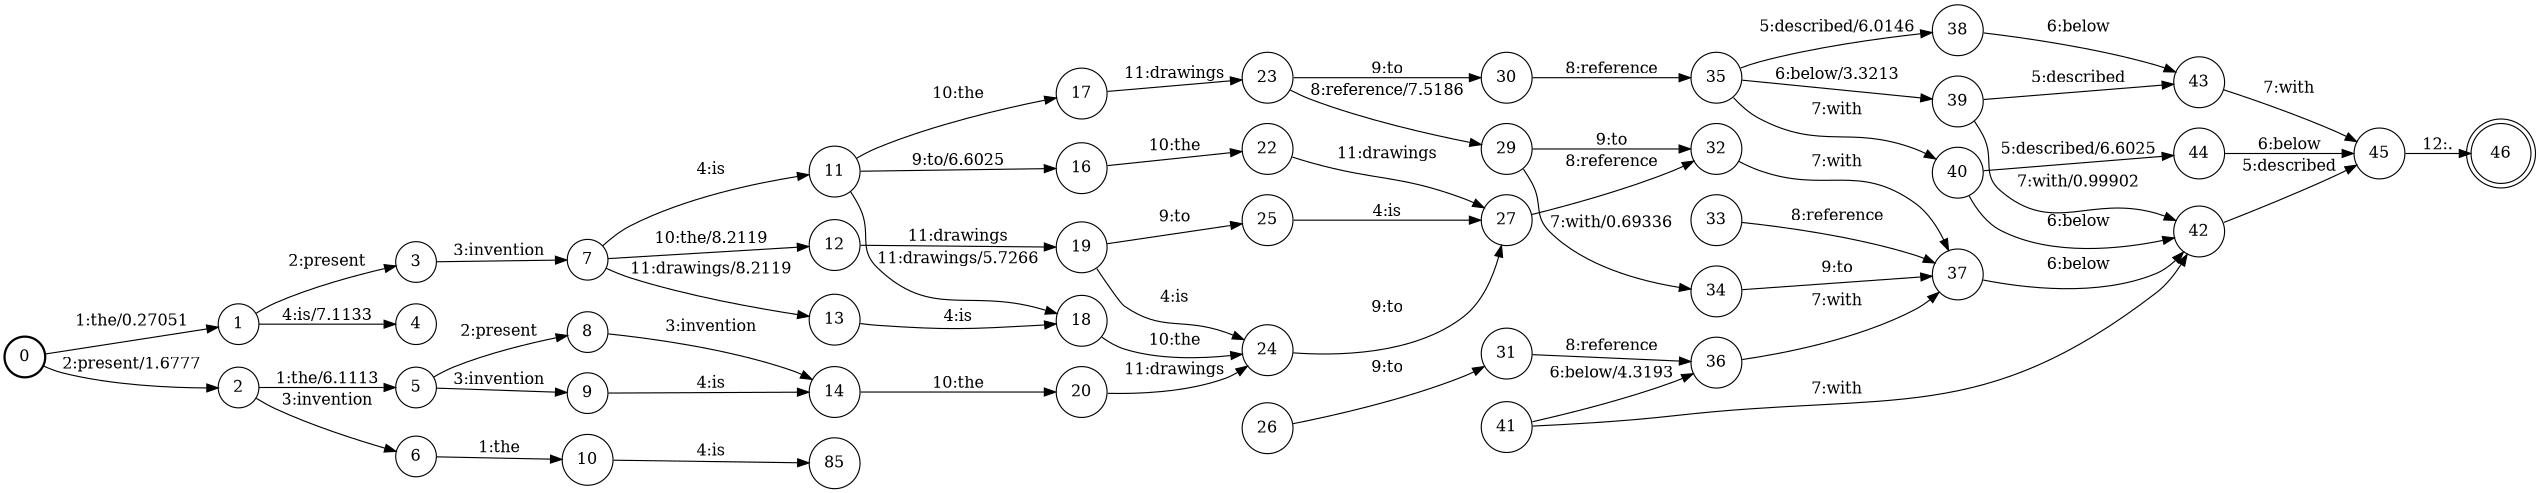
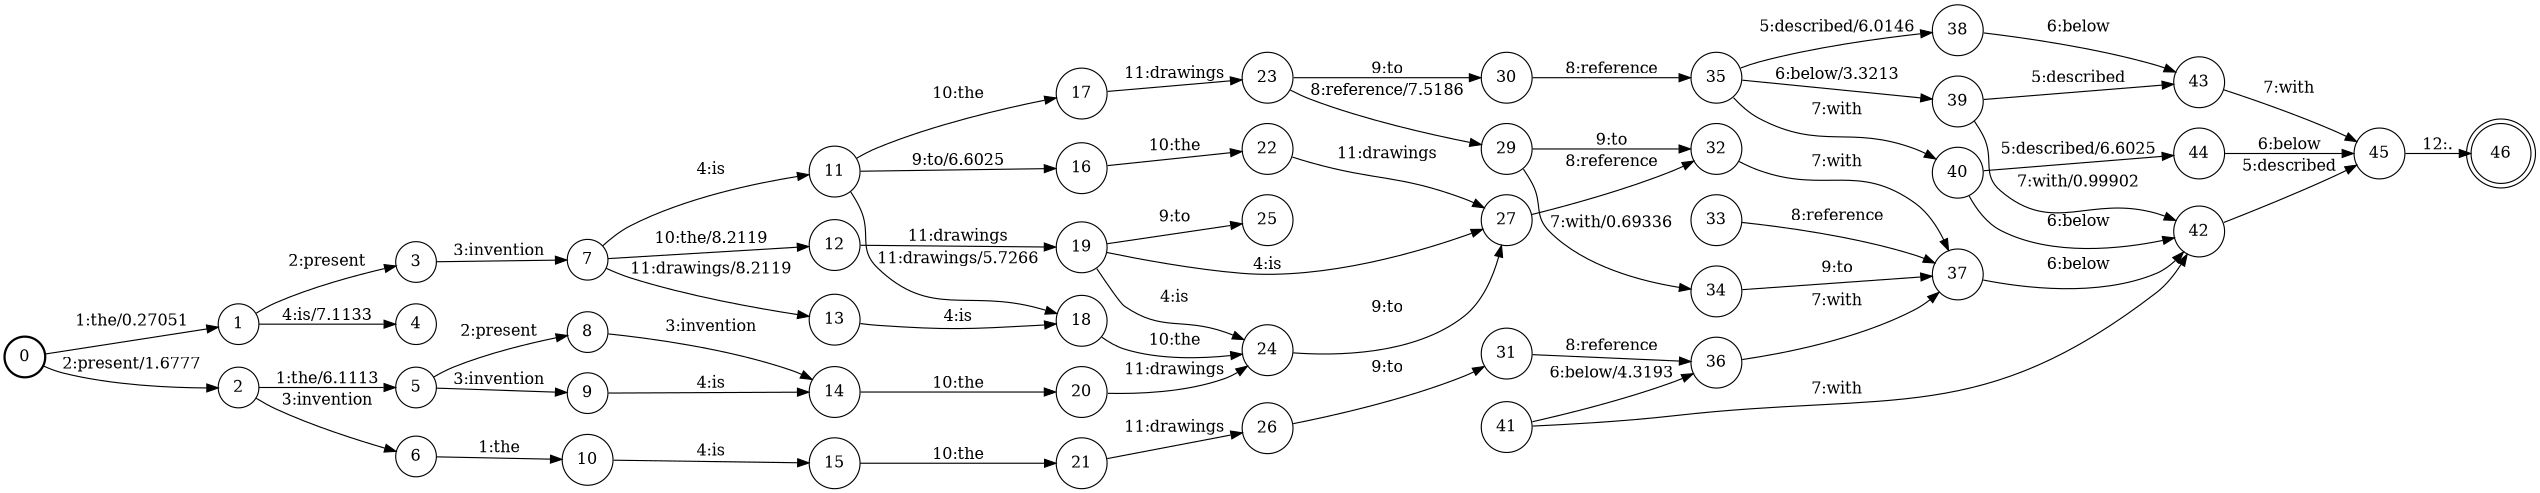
(1381, 220) -> (1291, 273)
(835, 463) -> (835, 463)
none -> (1082, 463)
